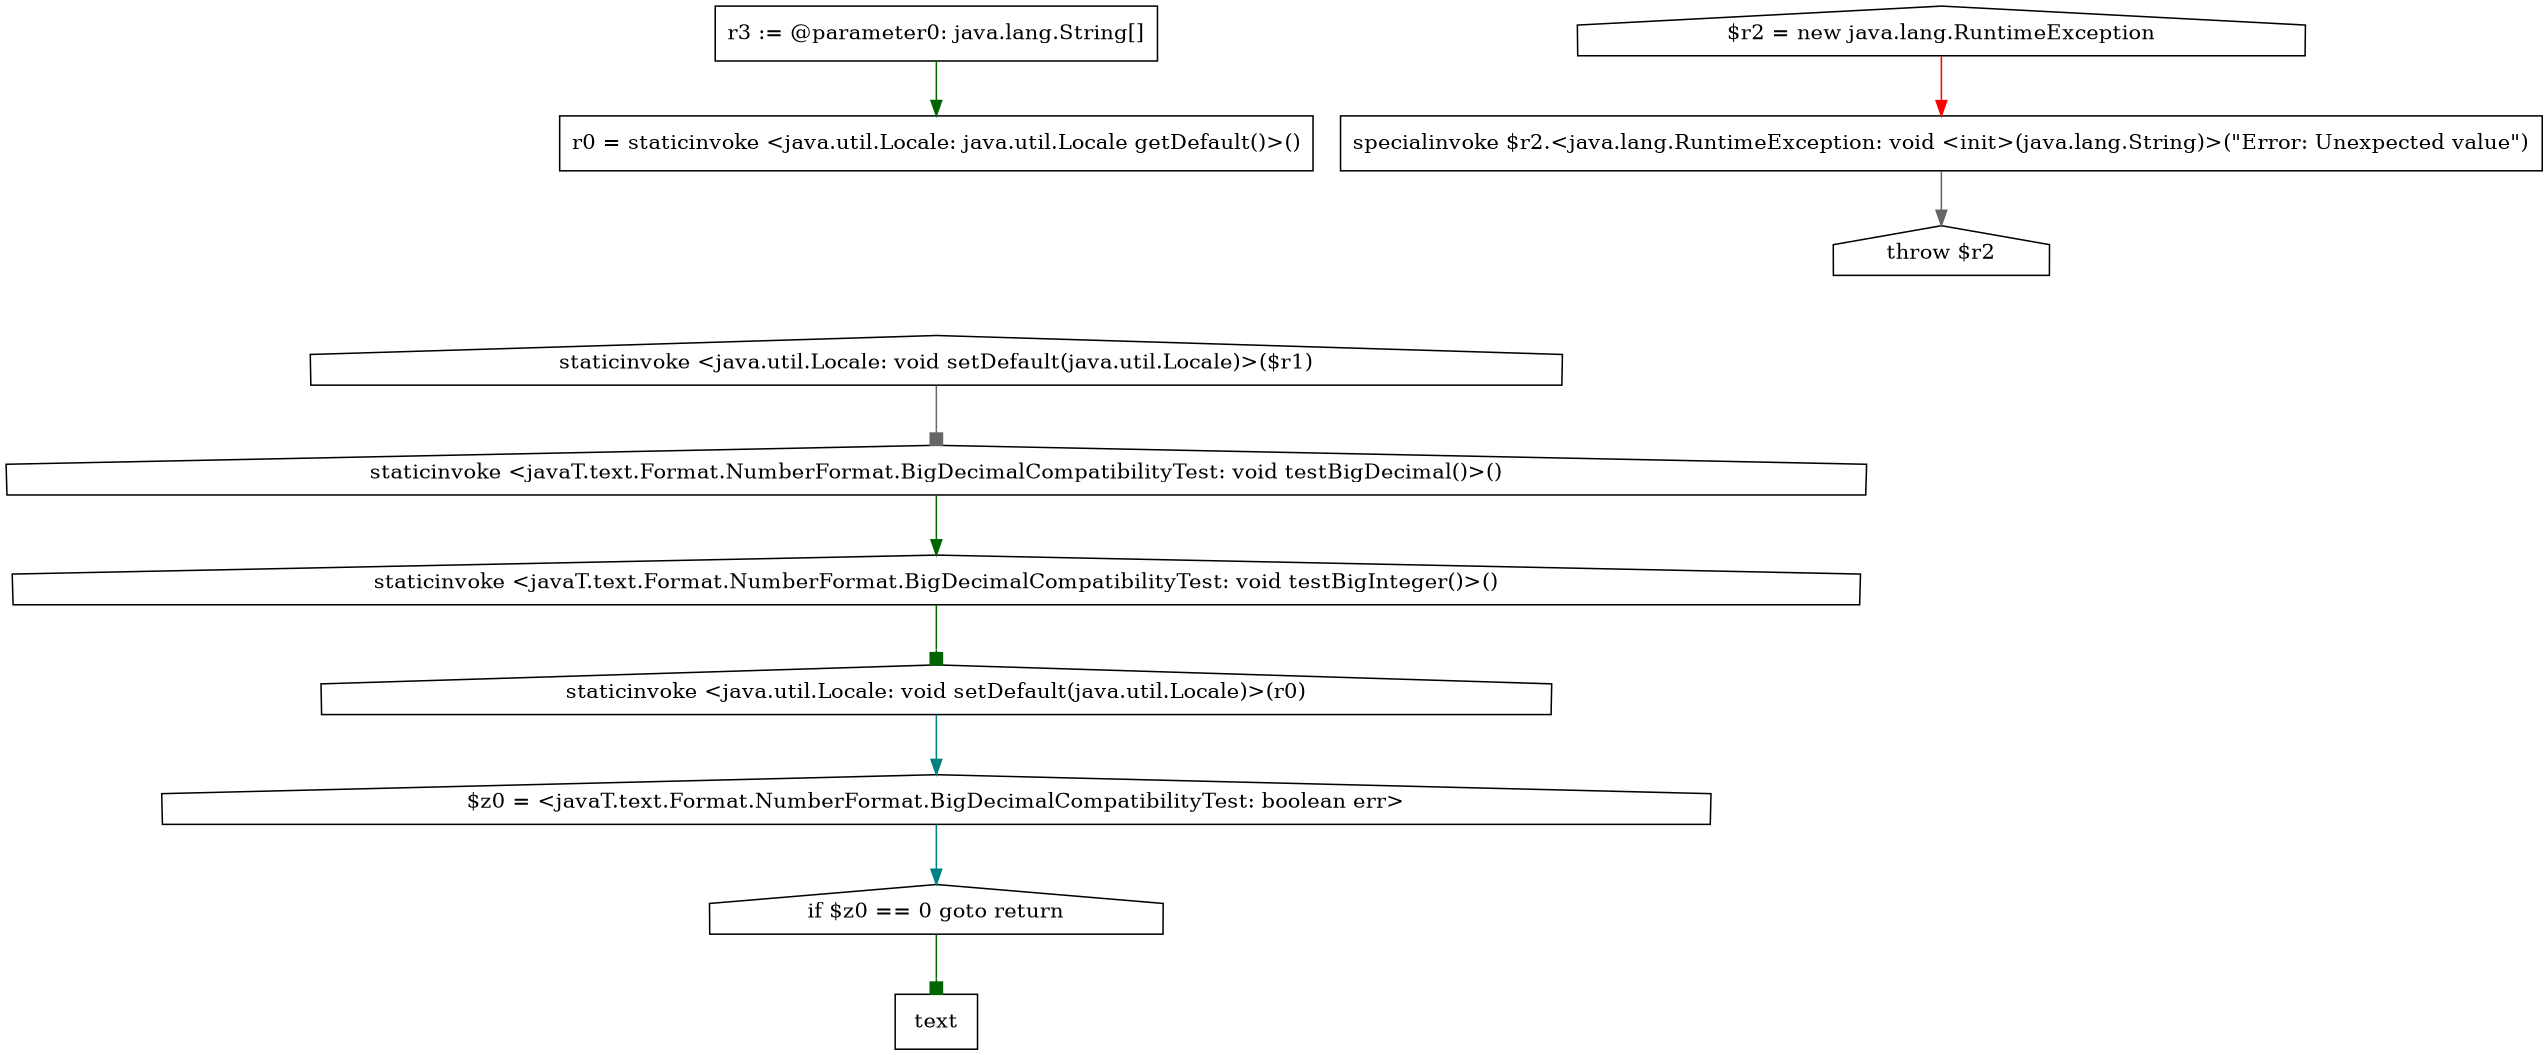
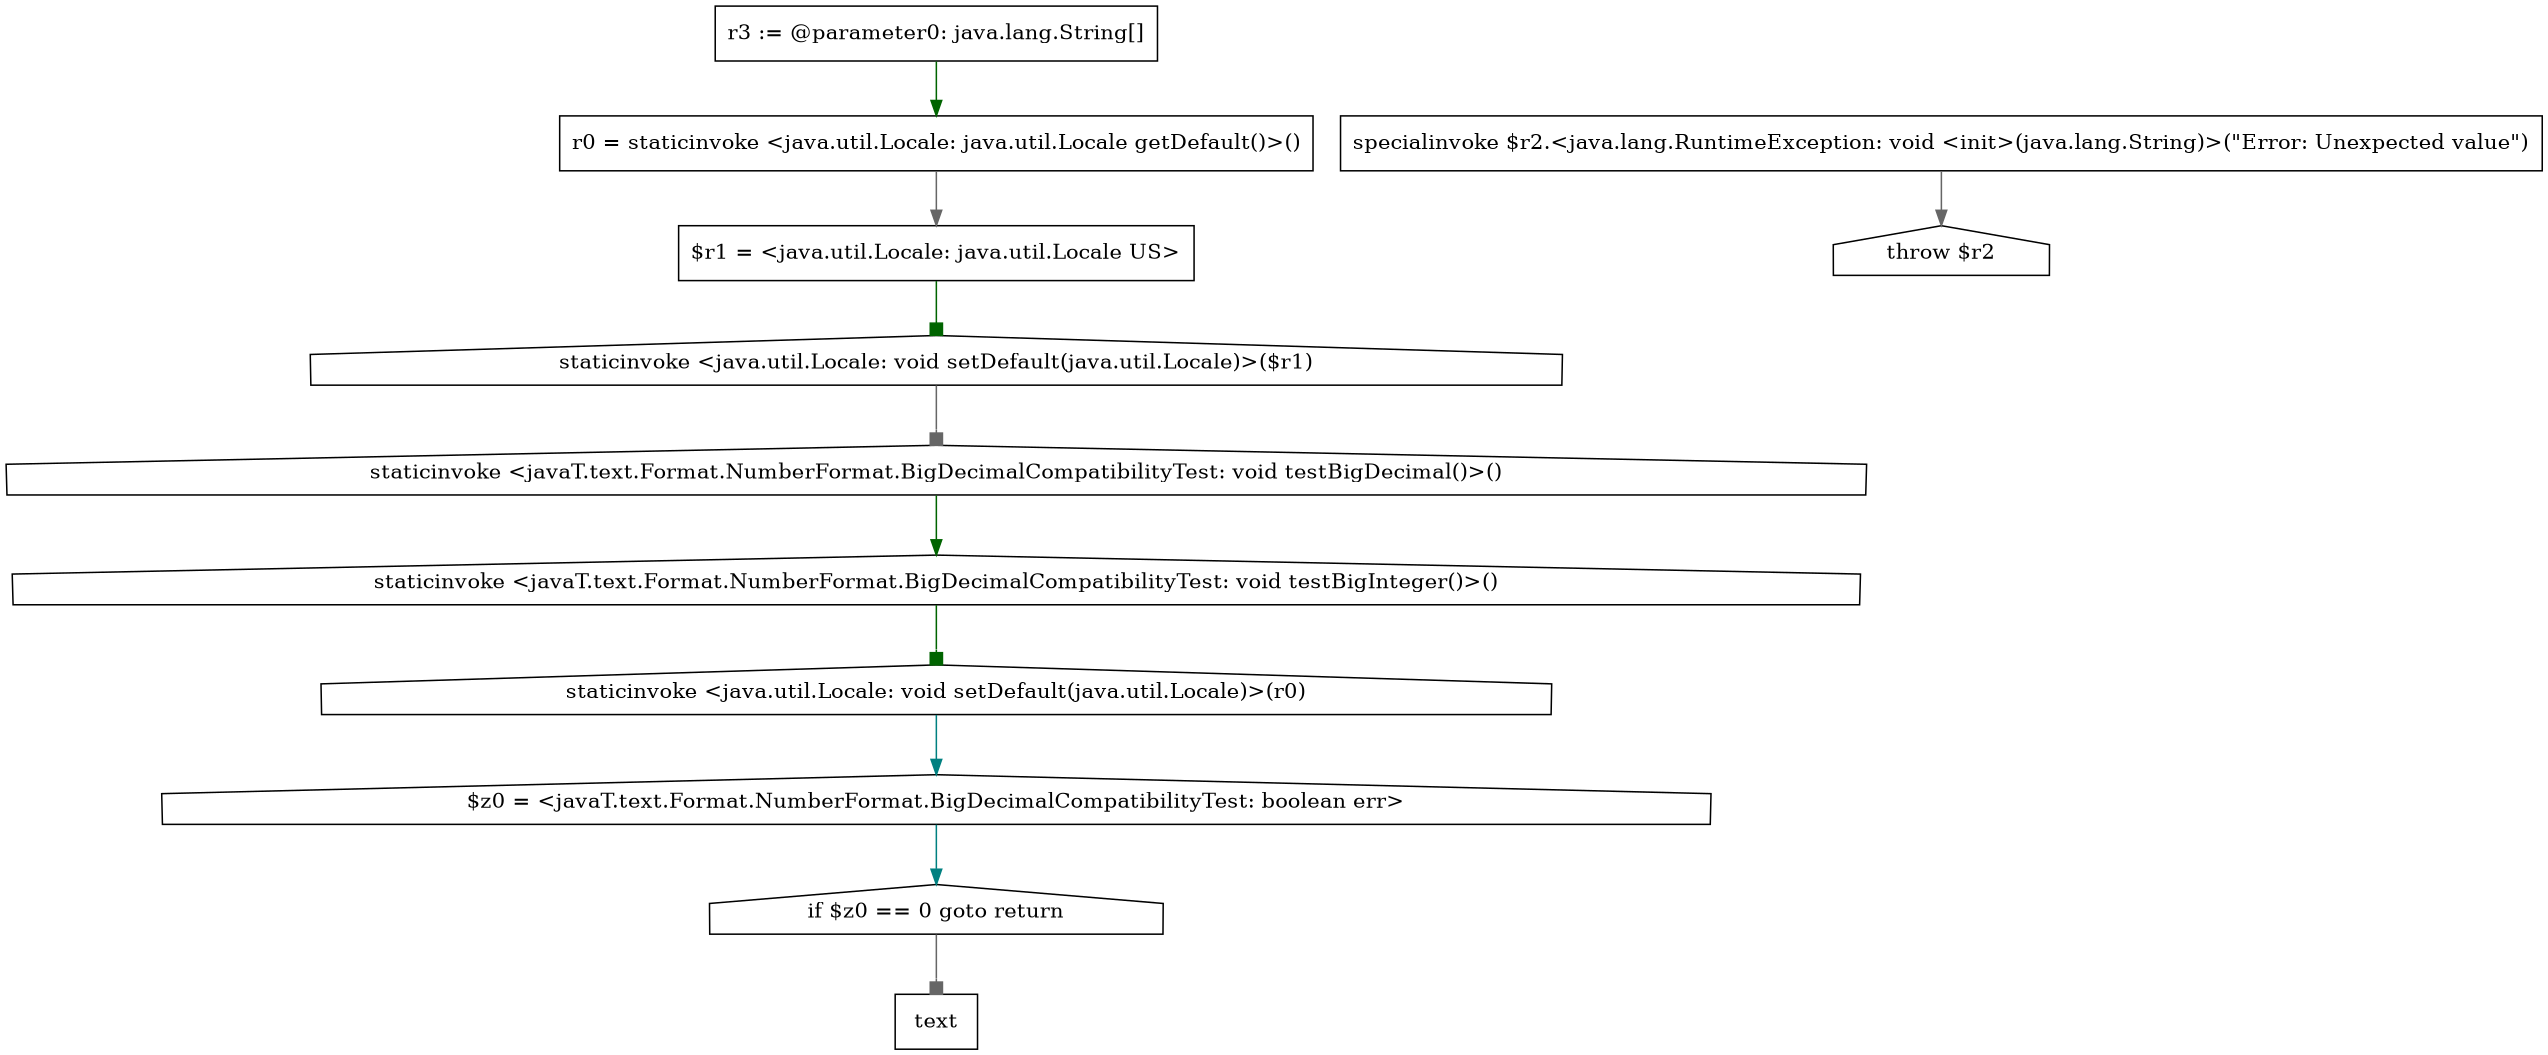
(1941, 34) -> none
none -> (936, 253)
(936, 957) -> (936, 957)
